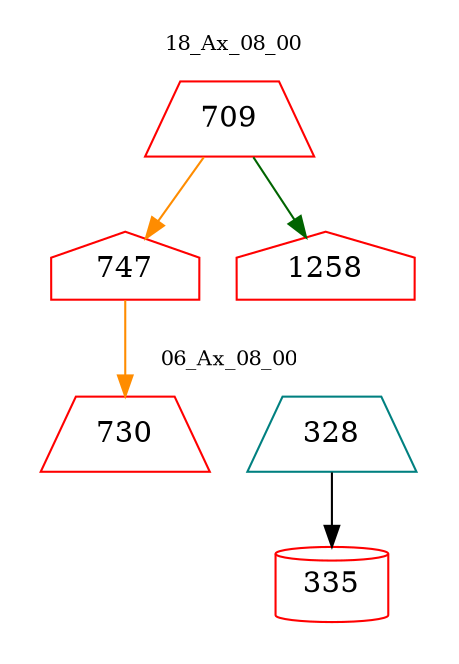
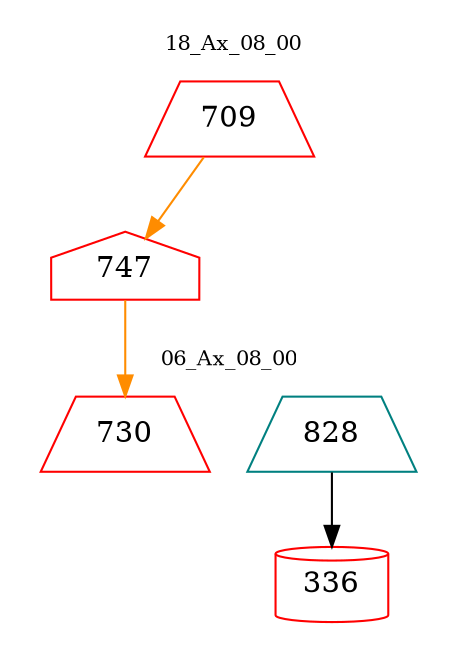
(326, 269) -> none
(332, 434) -> (332, 434)
(332, 585) -> (332, 585)
